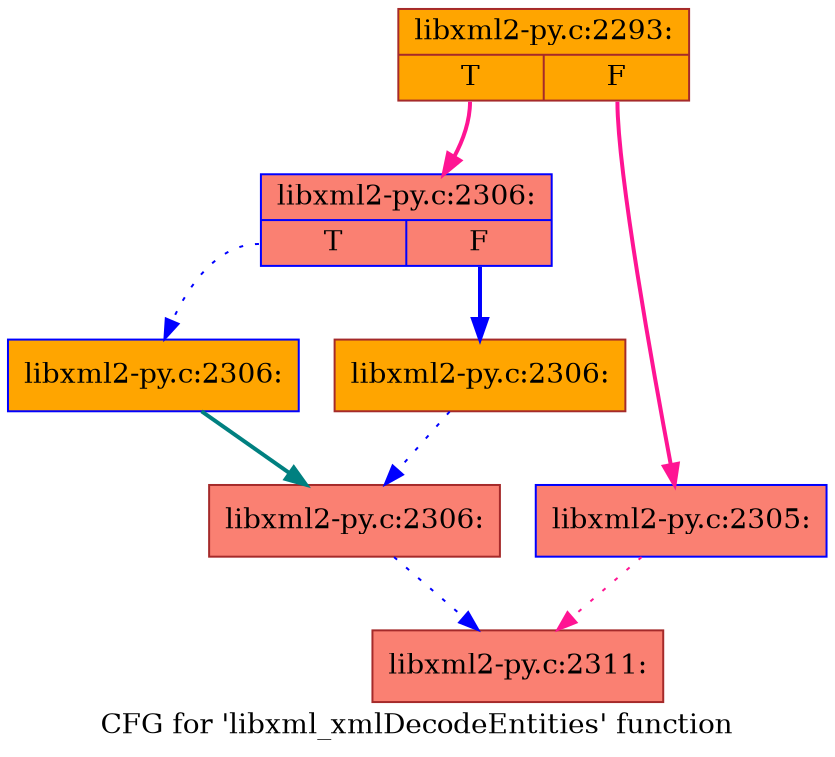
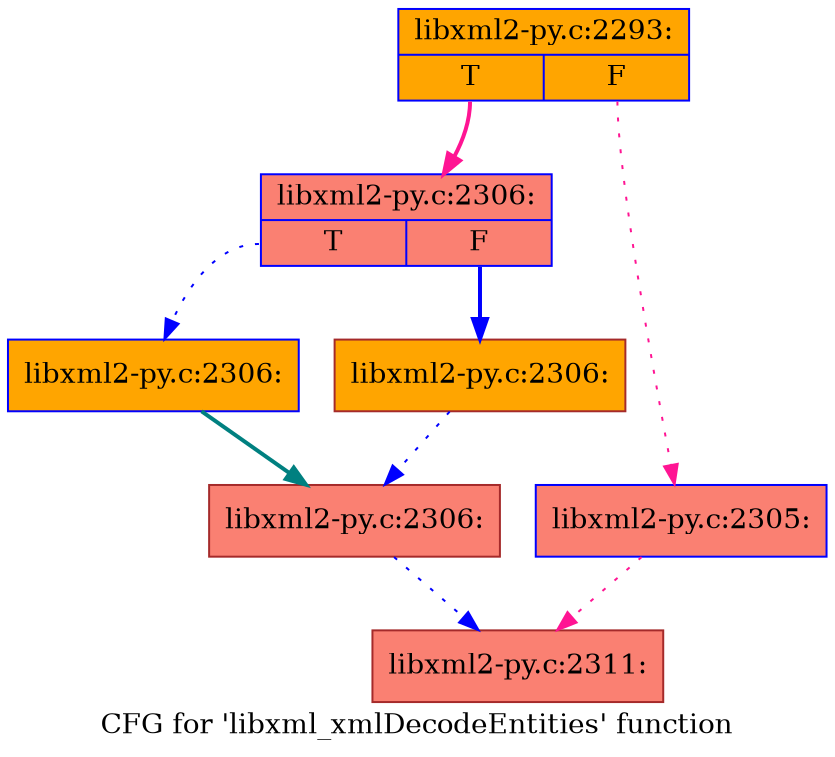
(544, 55) -> (544, 55)
(639, 284) -> (639, 284)
